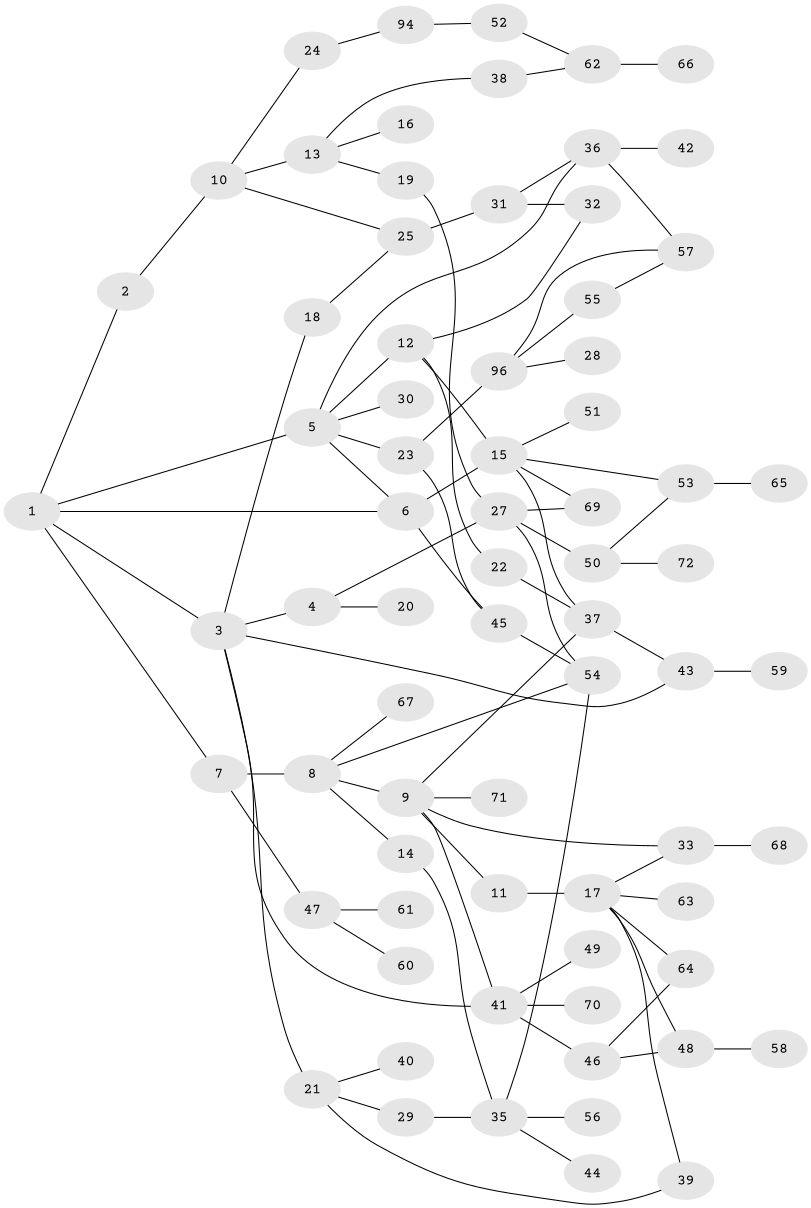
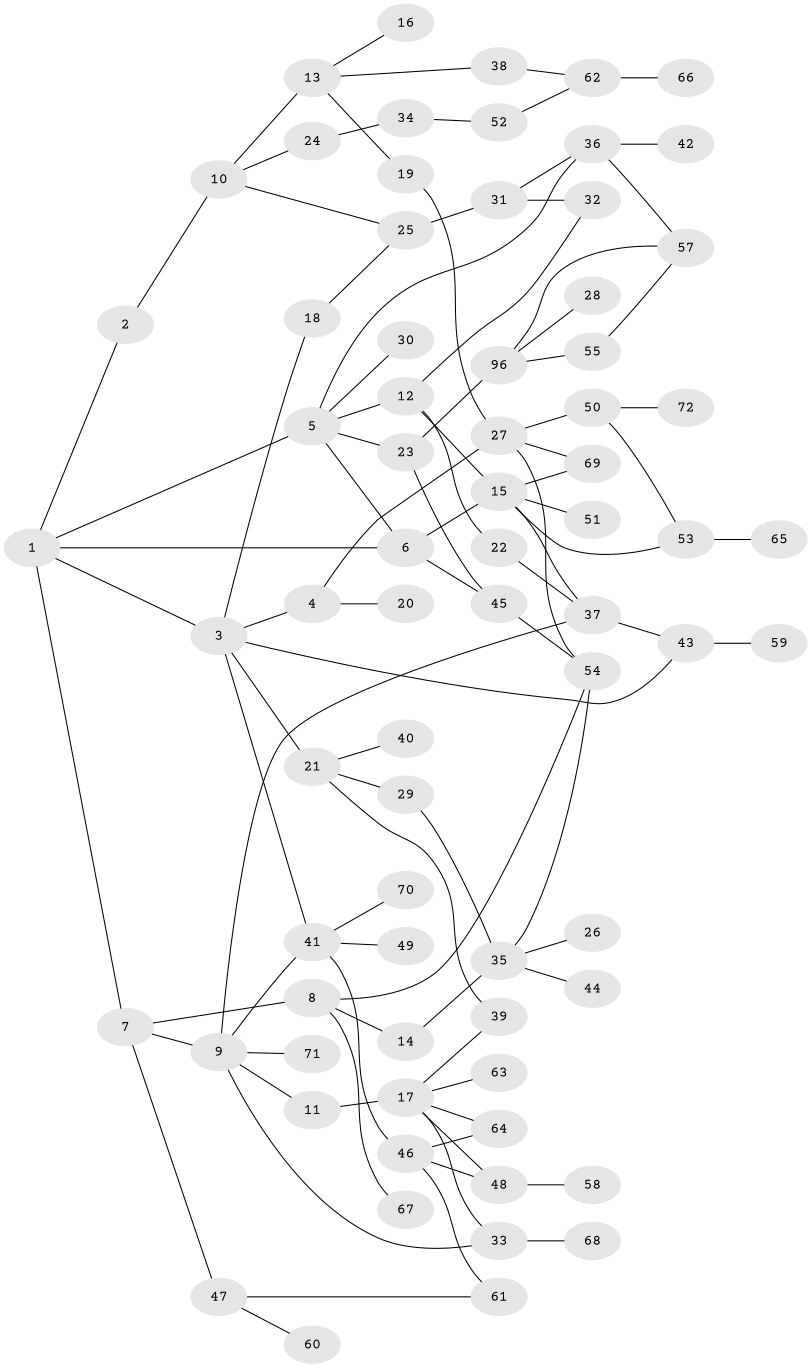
(406, 25) -> (406, 118)
(359, 786) -> (172, 1040)
(592, 1117) -> (592, 933)
none -> (452, 1225)
